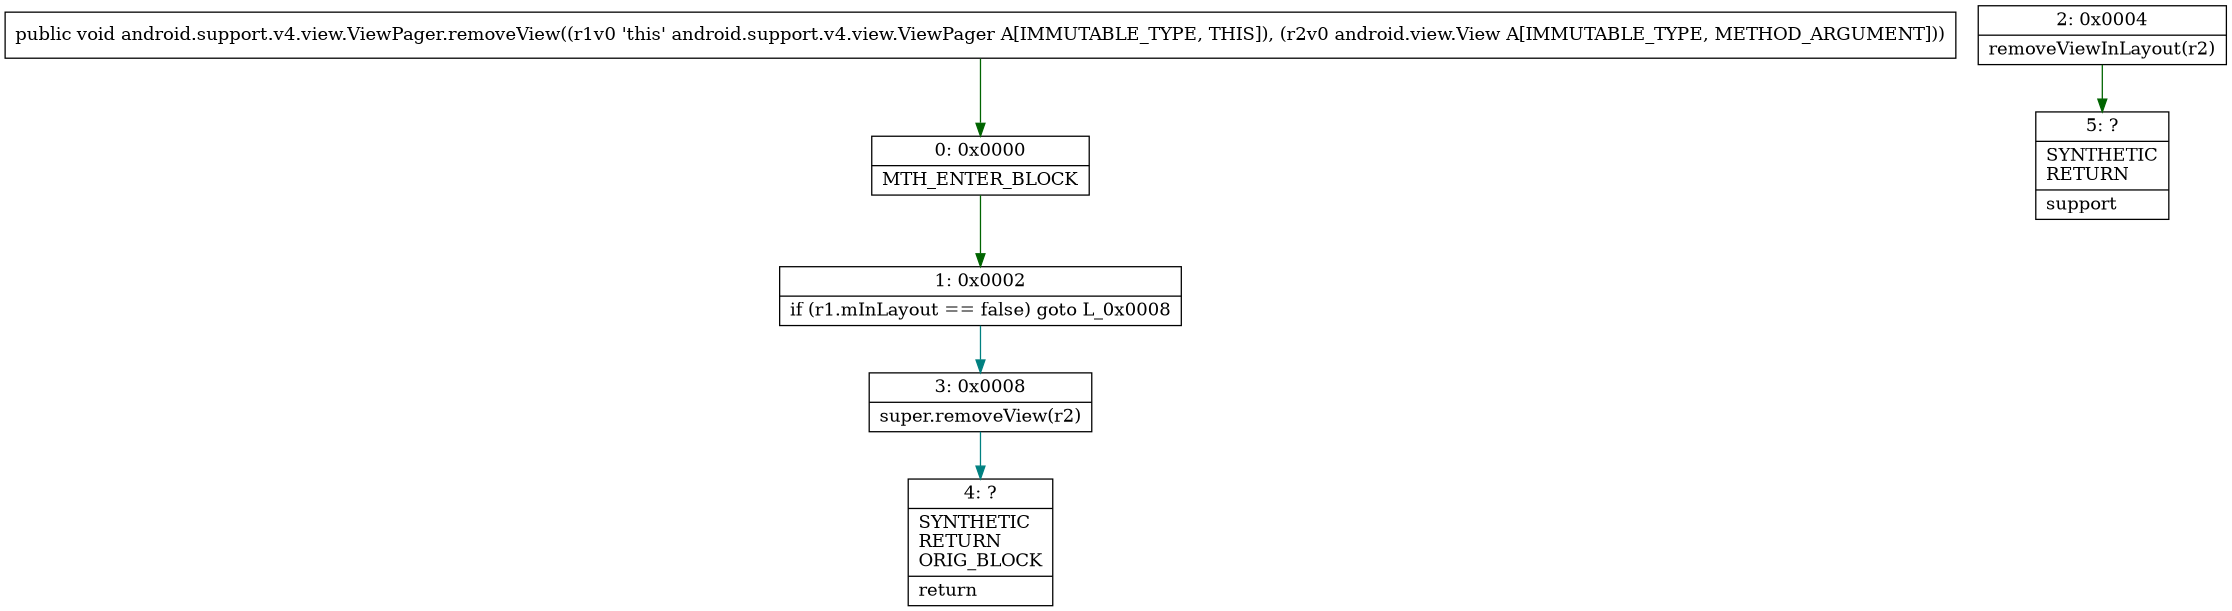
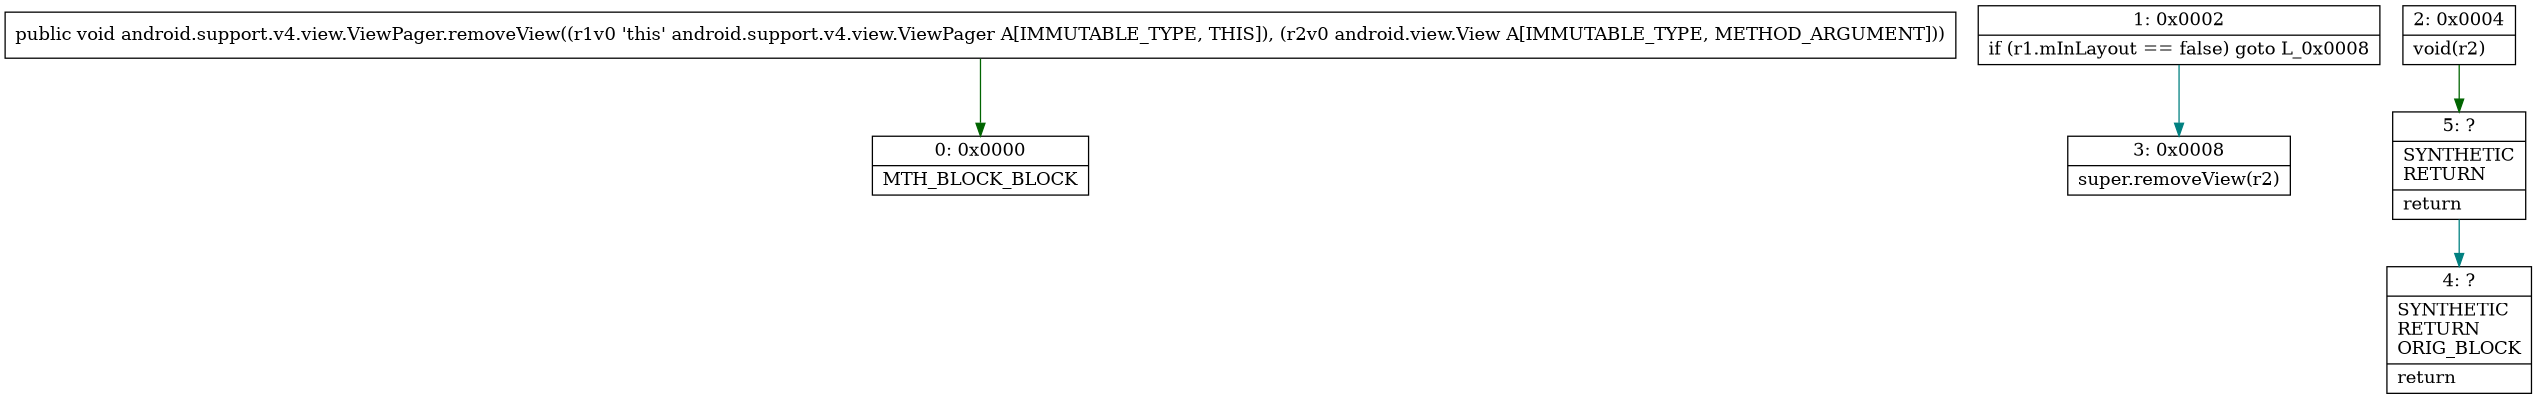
(2102, 49) -> (2450, 49)
(980, 180) -> (980, 180)
(2082, 204) -> (2432, 204)
(980, 224) -> none
(980, 449) -> (2459, 236)
